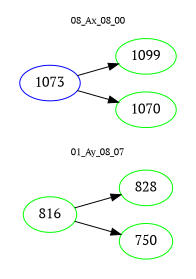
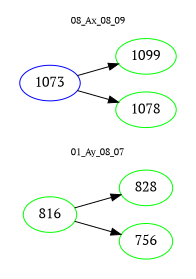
(98, 21) -> (98, 21)
(146, 110) -> (146, 110)
(146, 241) -> (146, 241)
